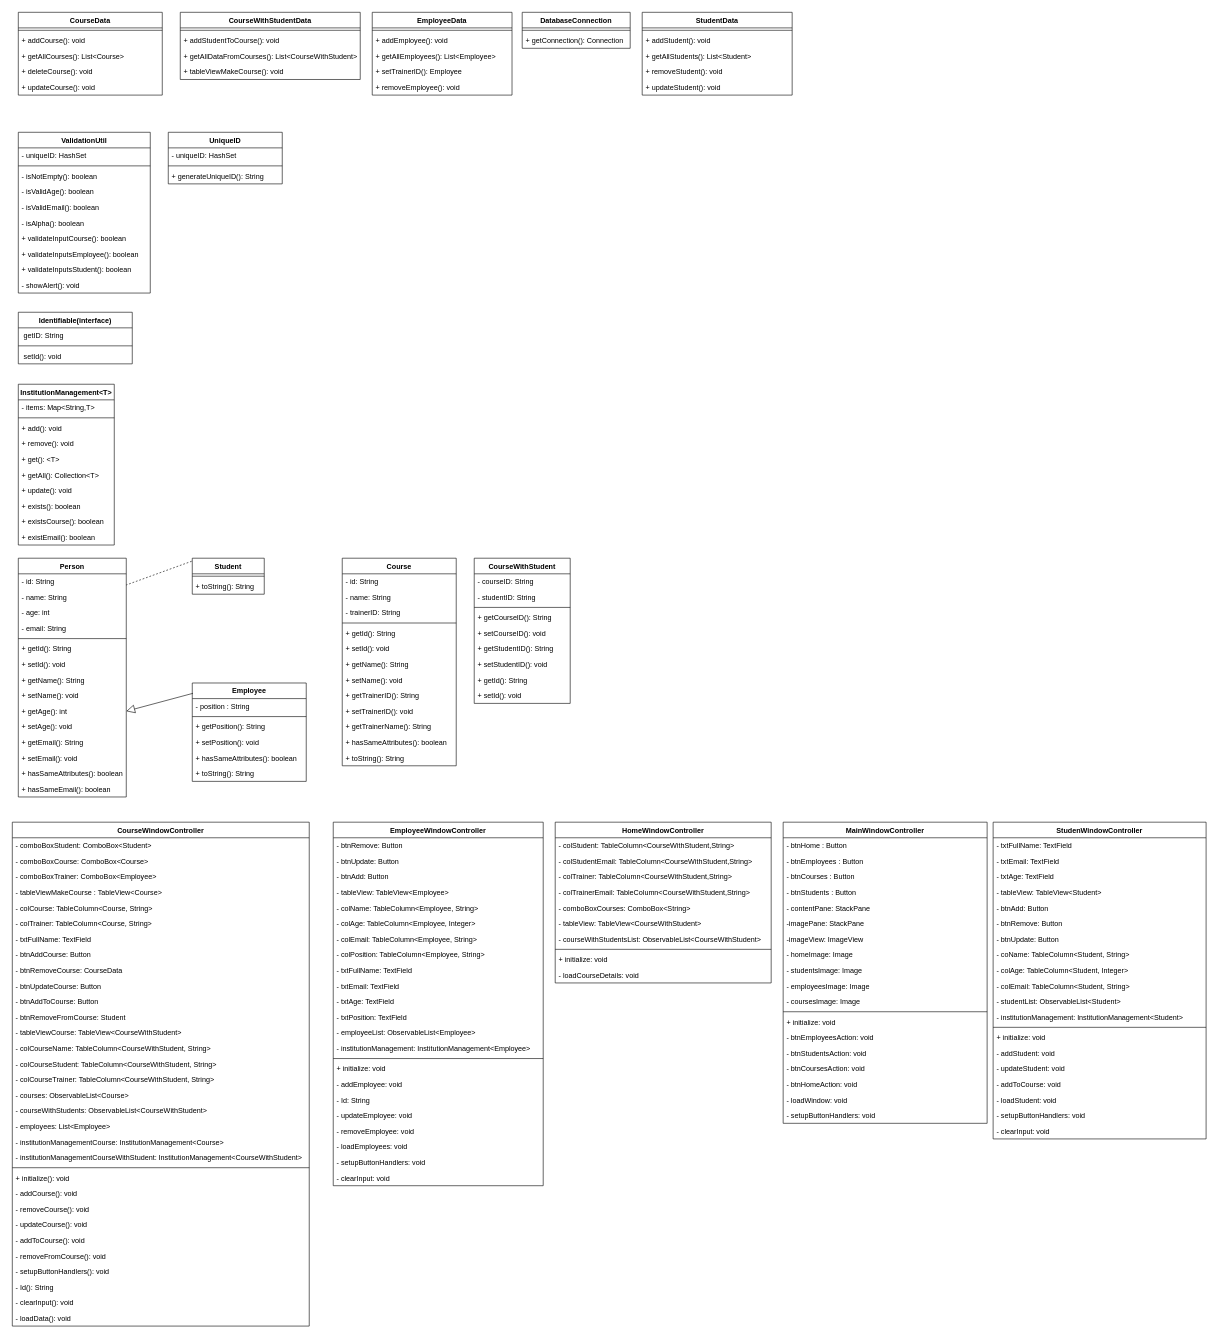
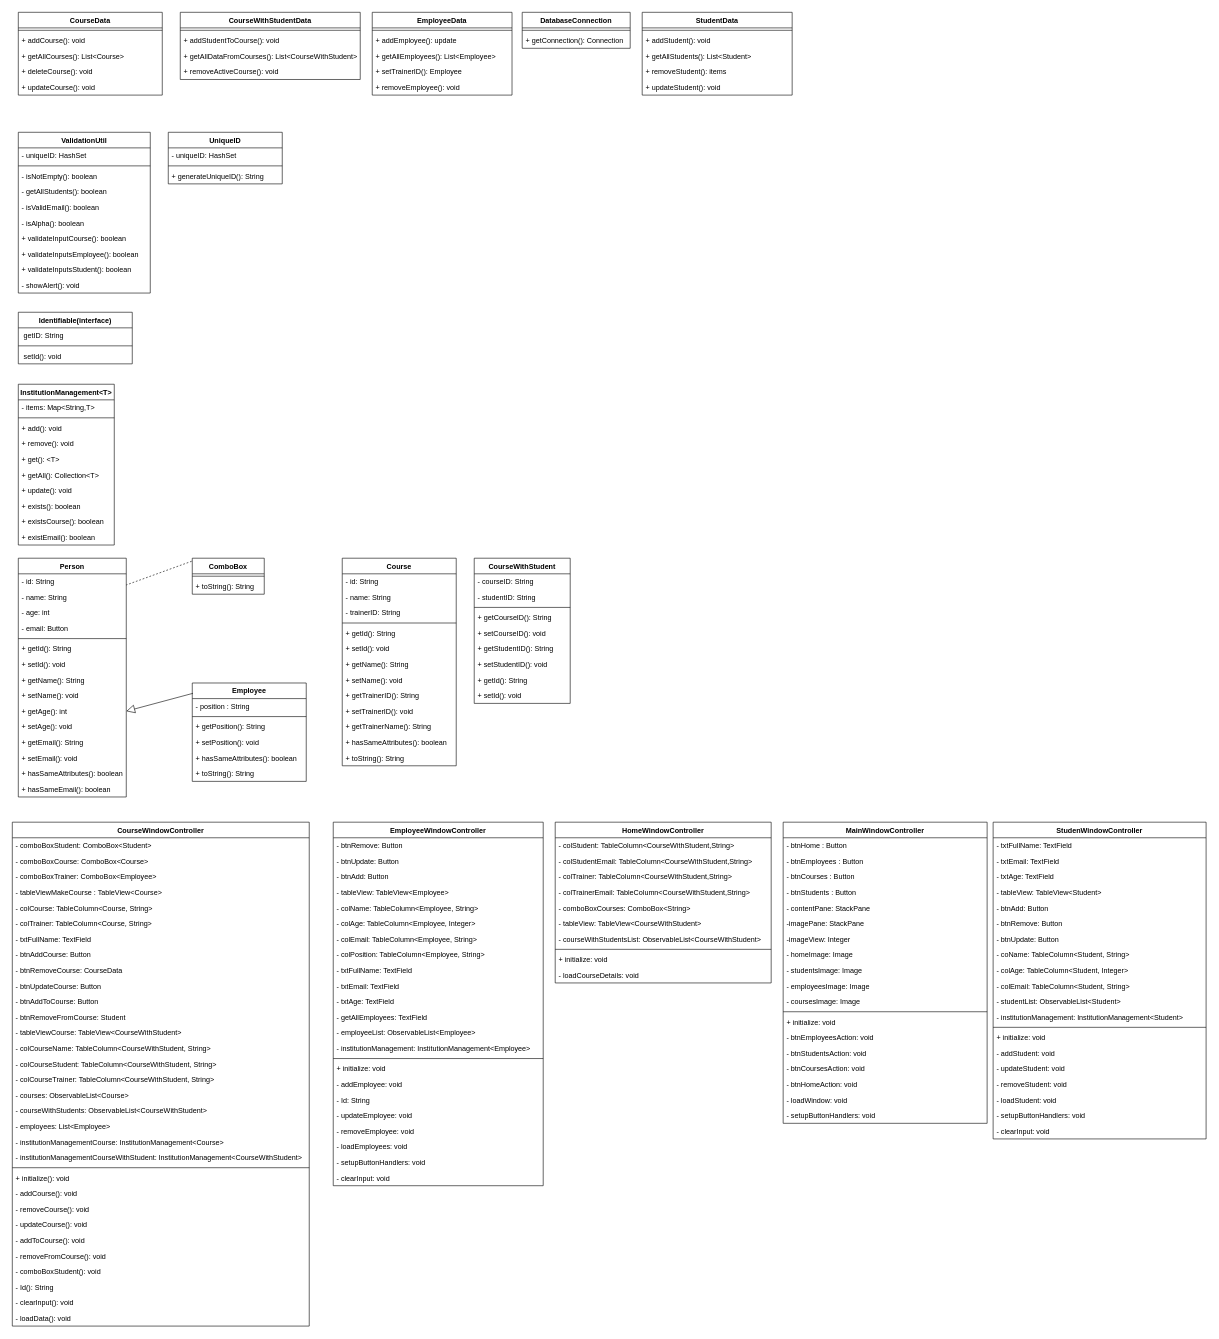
(413, 41) -> (418, 41)
(236, 72) -> (235, 72)
(688, 72) -> (690, 72)
(61, 192) -> (70, 192)
(228, 566) -> (228, 566)
(46, 629) -> (47, 629)
(824, 940) -> (821, 940)
(378, 1018) -> (386, 1018)
(1031, 1085) -> (1035, 1085)
(69, 1272) -> (62, 1272)
